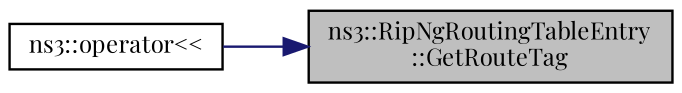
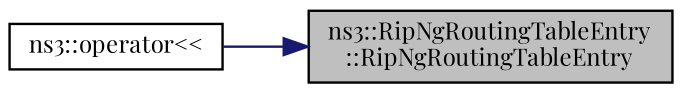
(491, 47) -> (491, 47)
